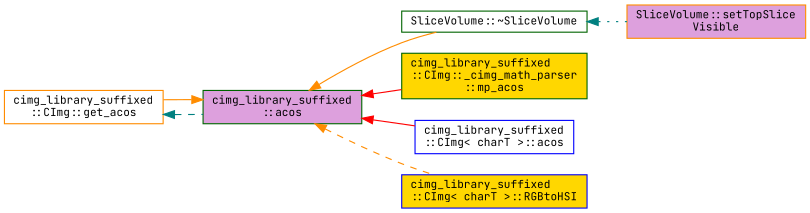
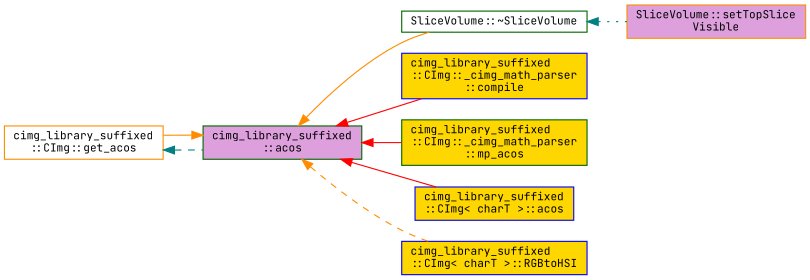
none -> (494, 76)
(494, 137) -> (494, 204)
